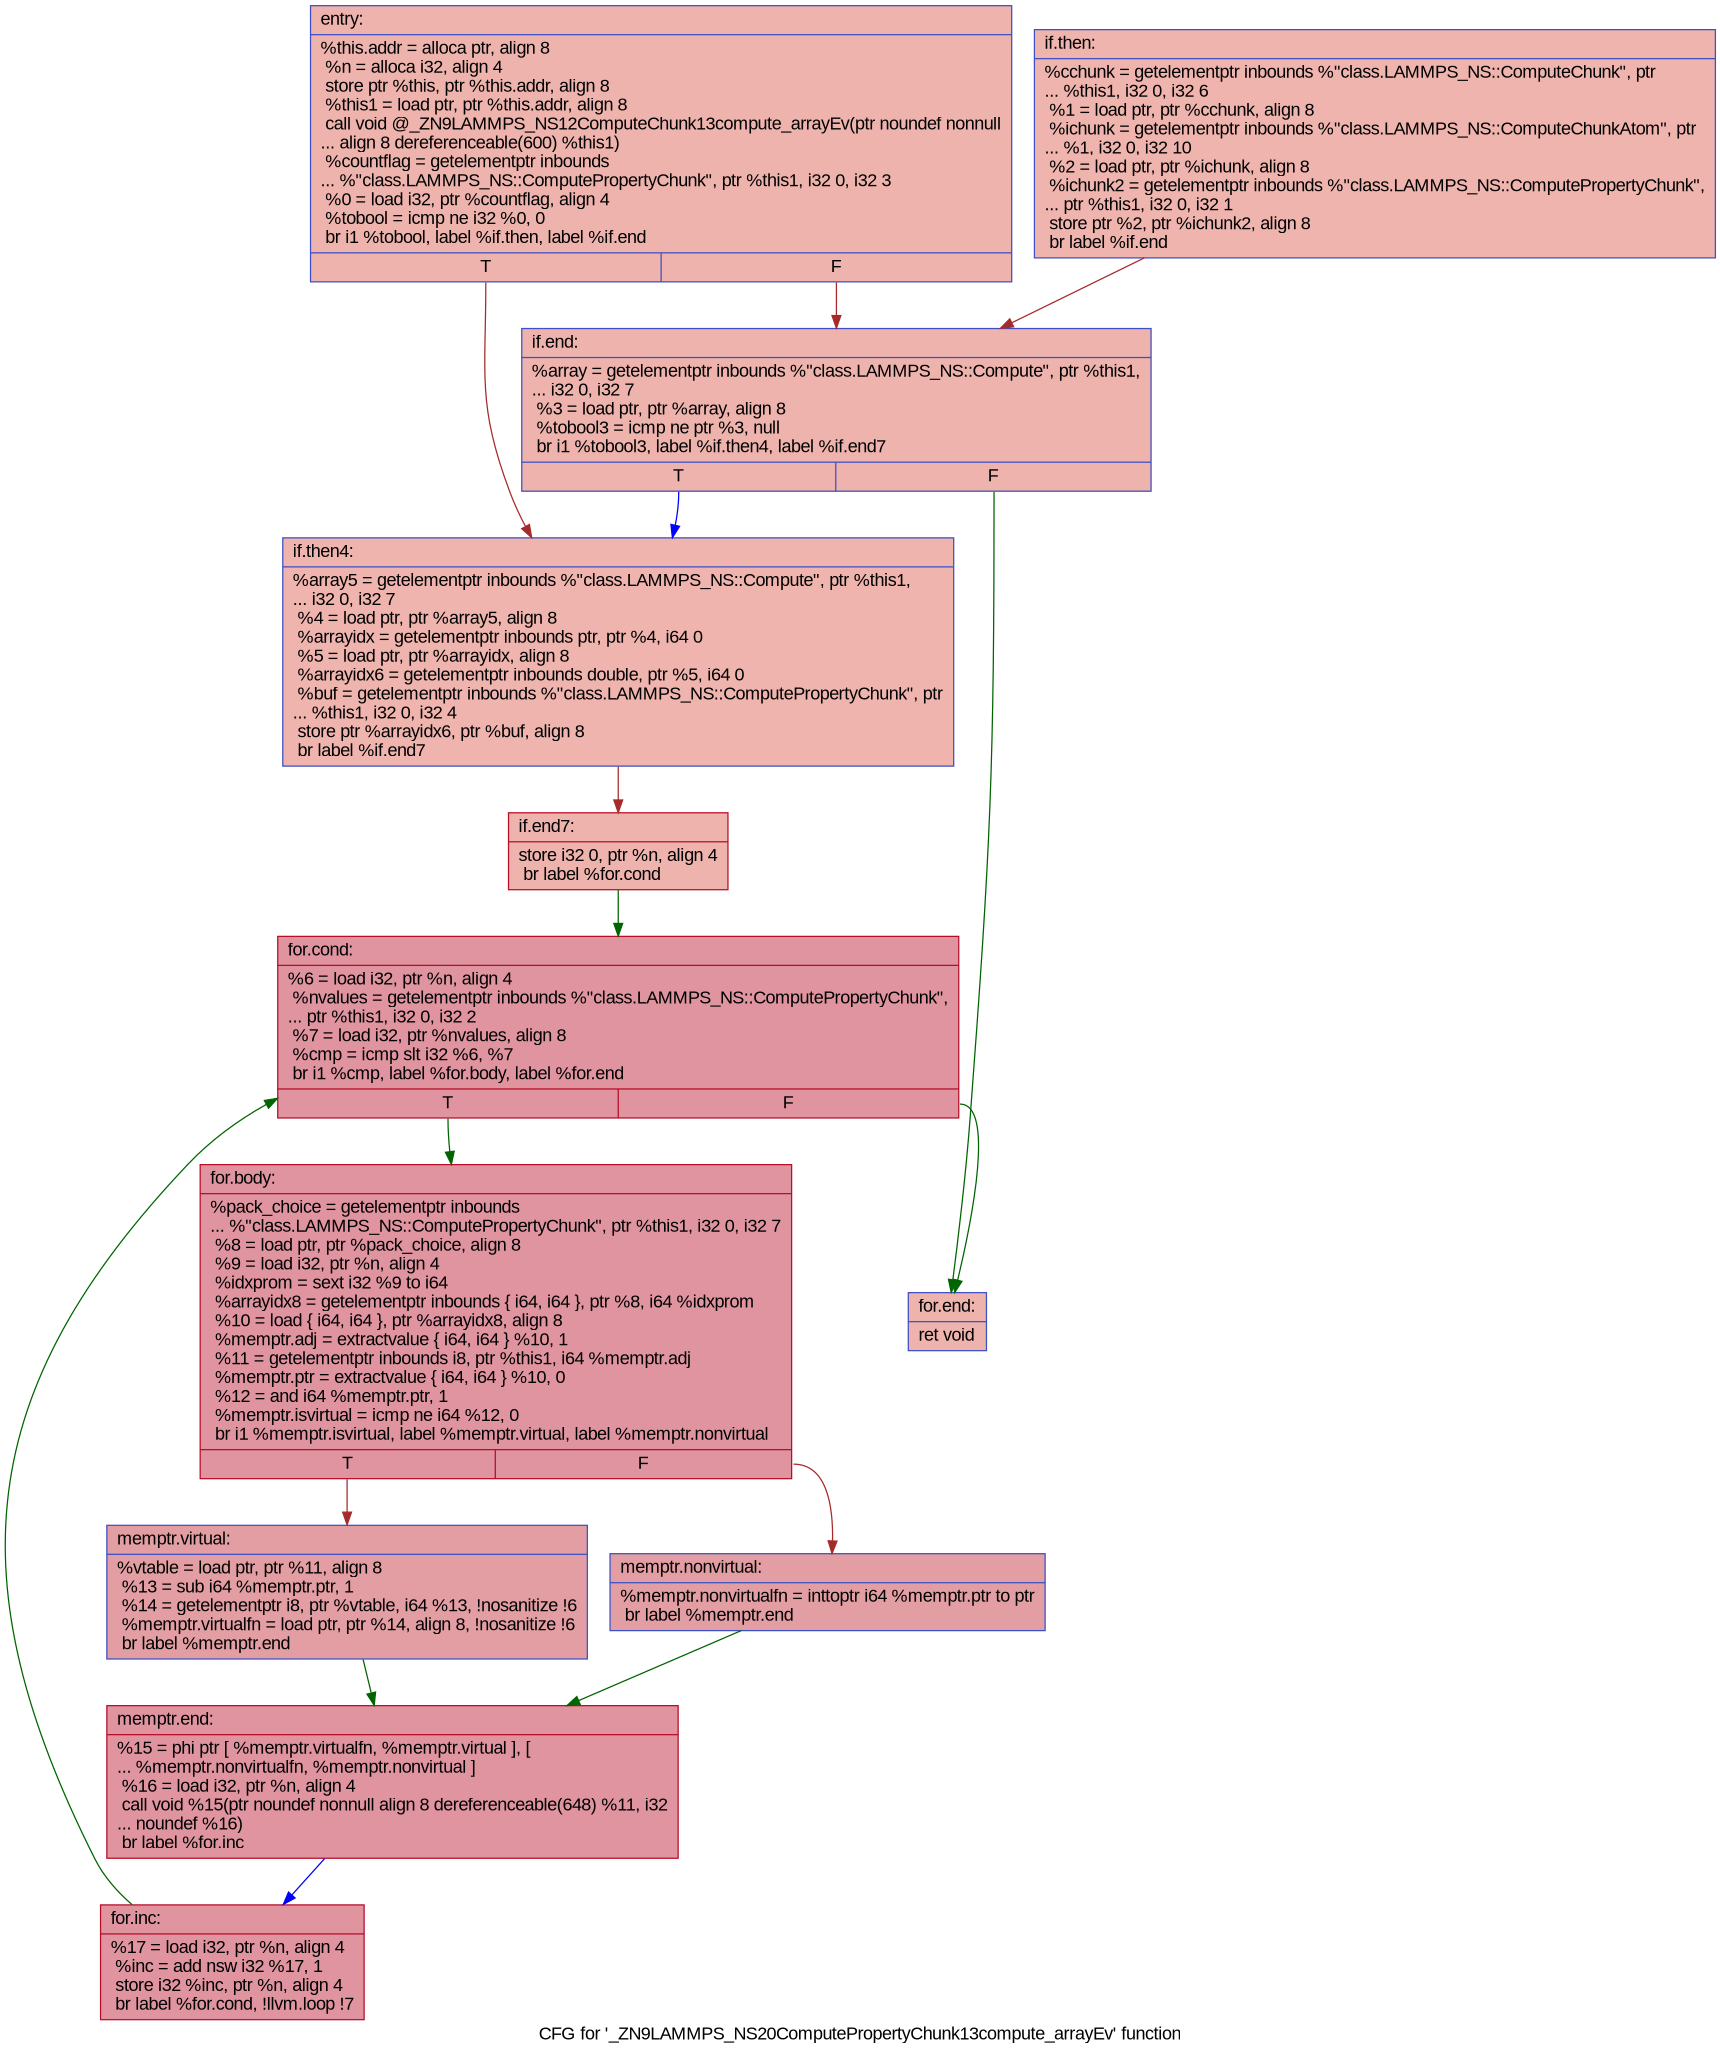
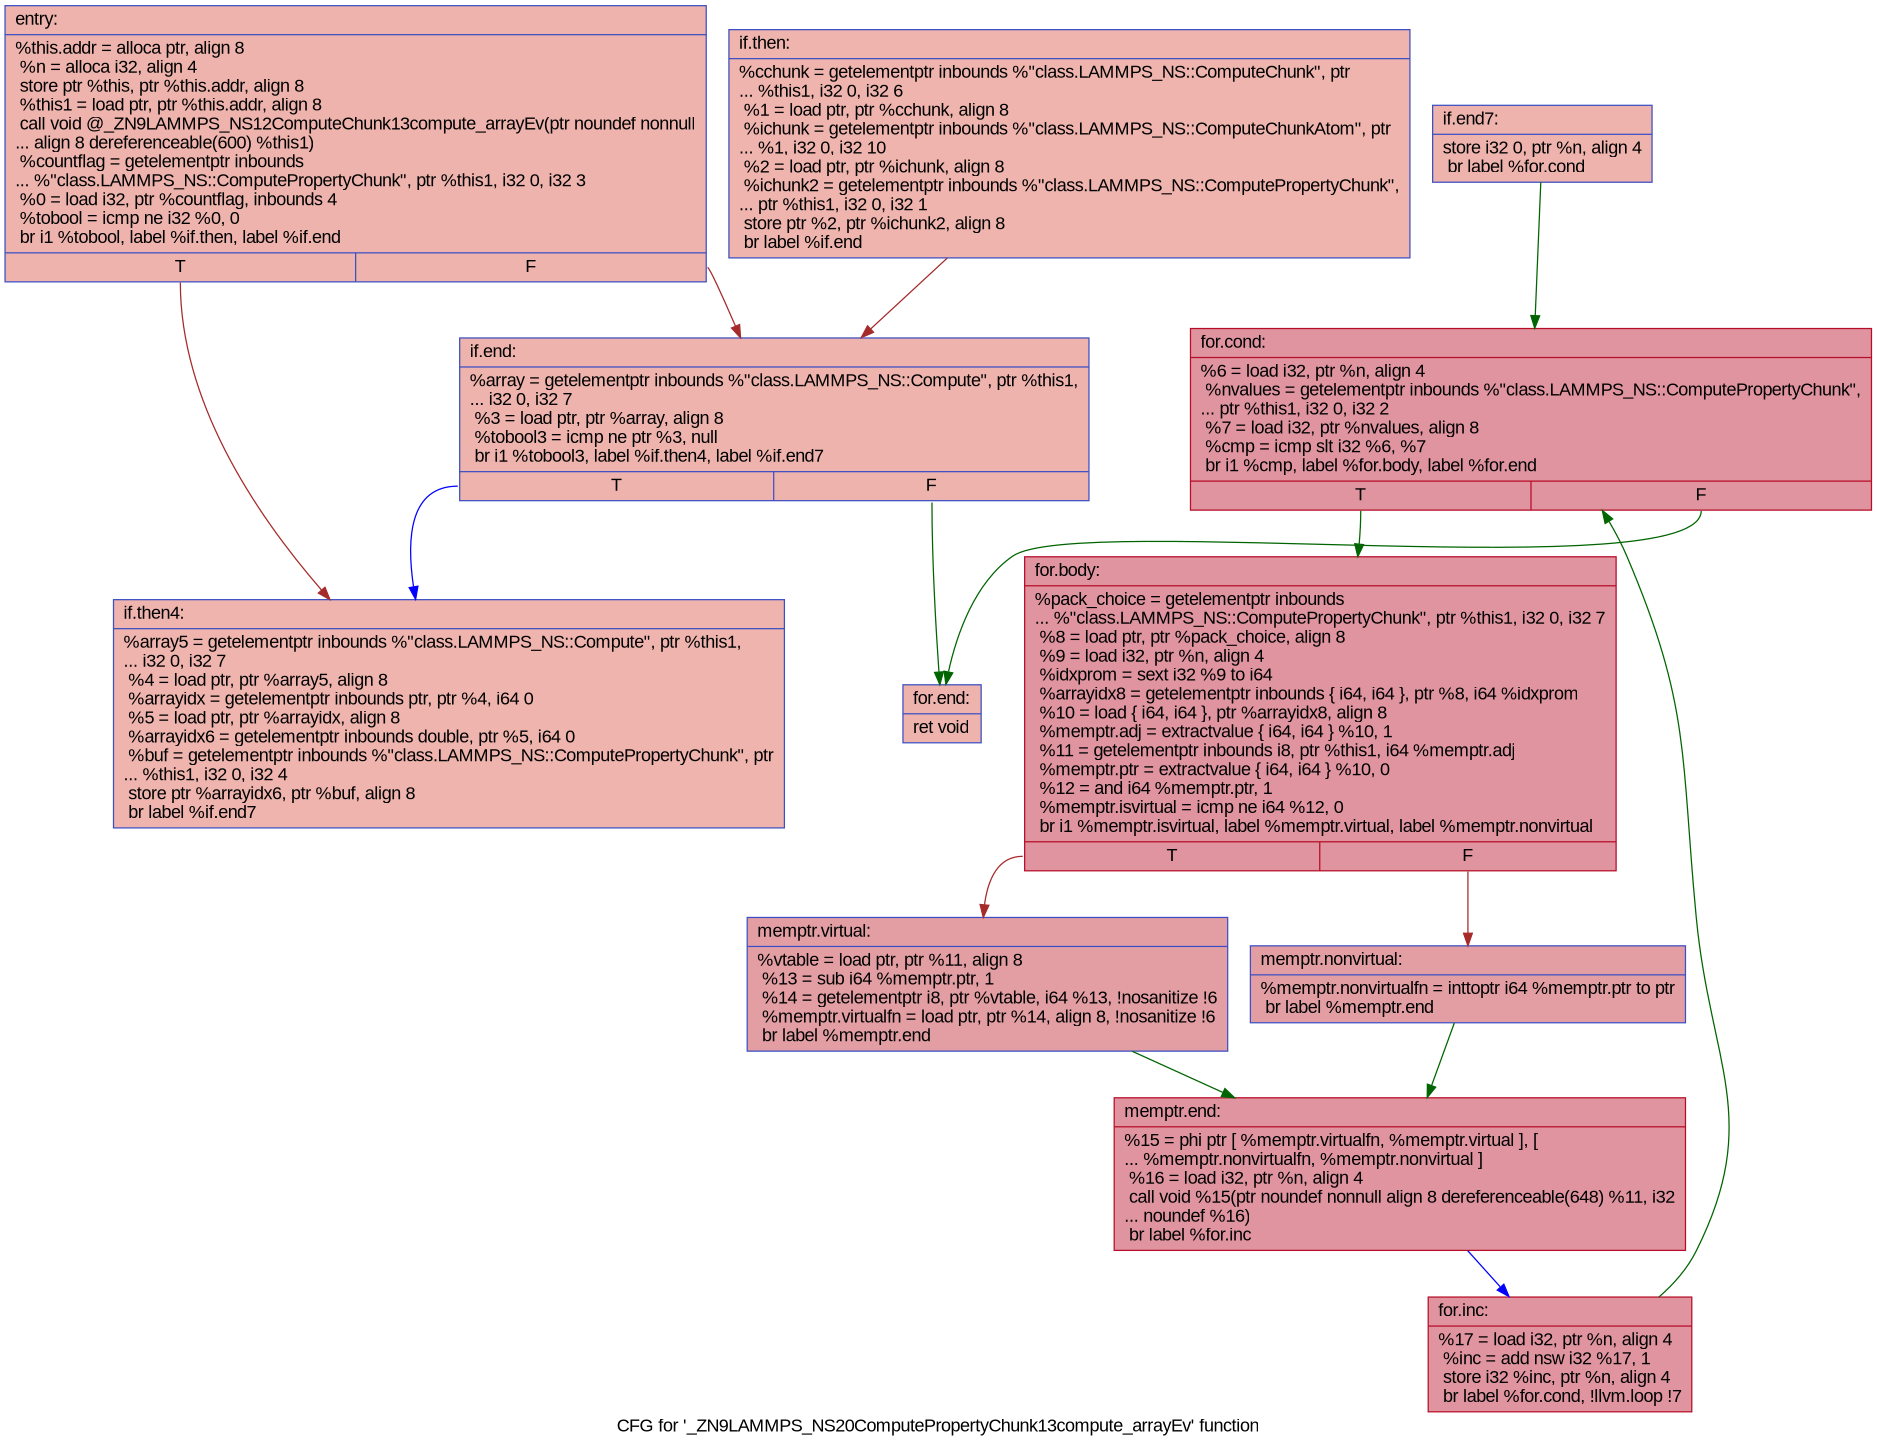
(465, 200) -> (177, 200)
(618, 783) -> none
(618, 851) -> (1542, 144)
